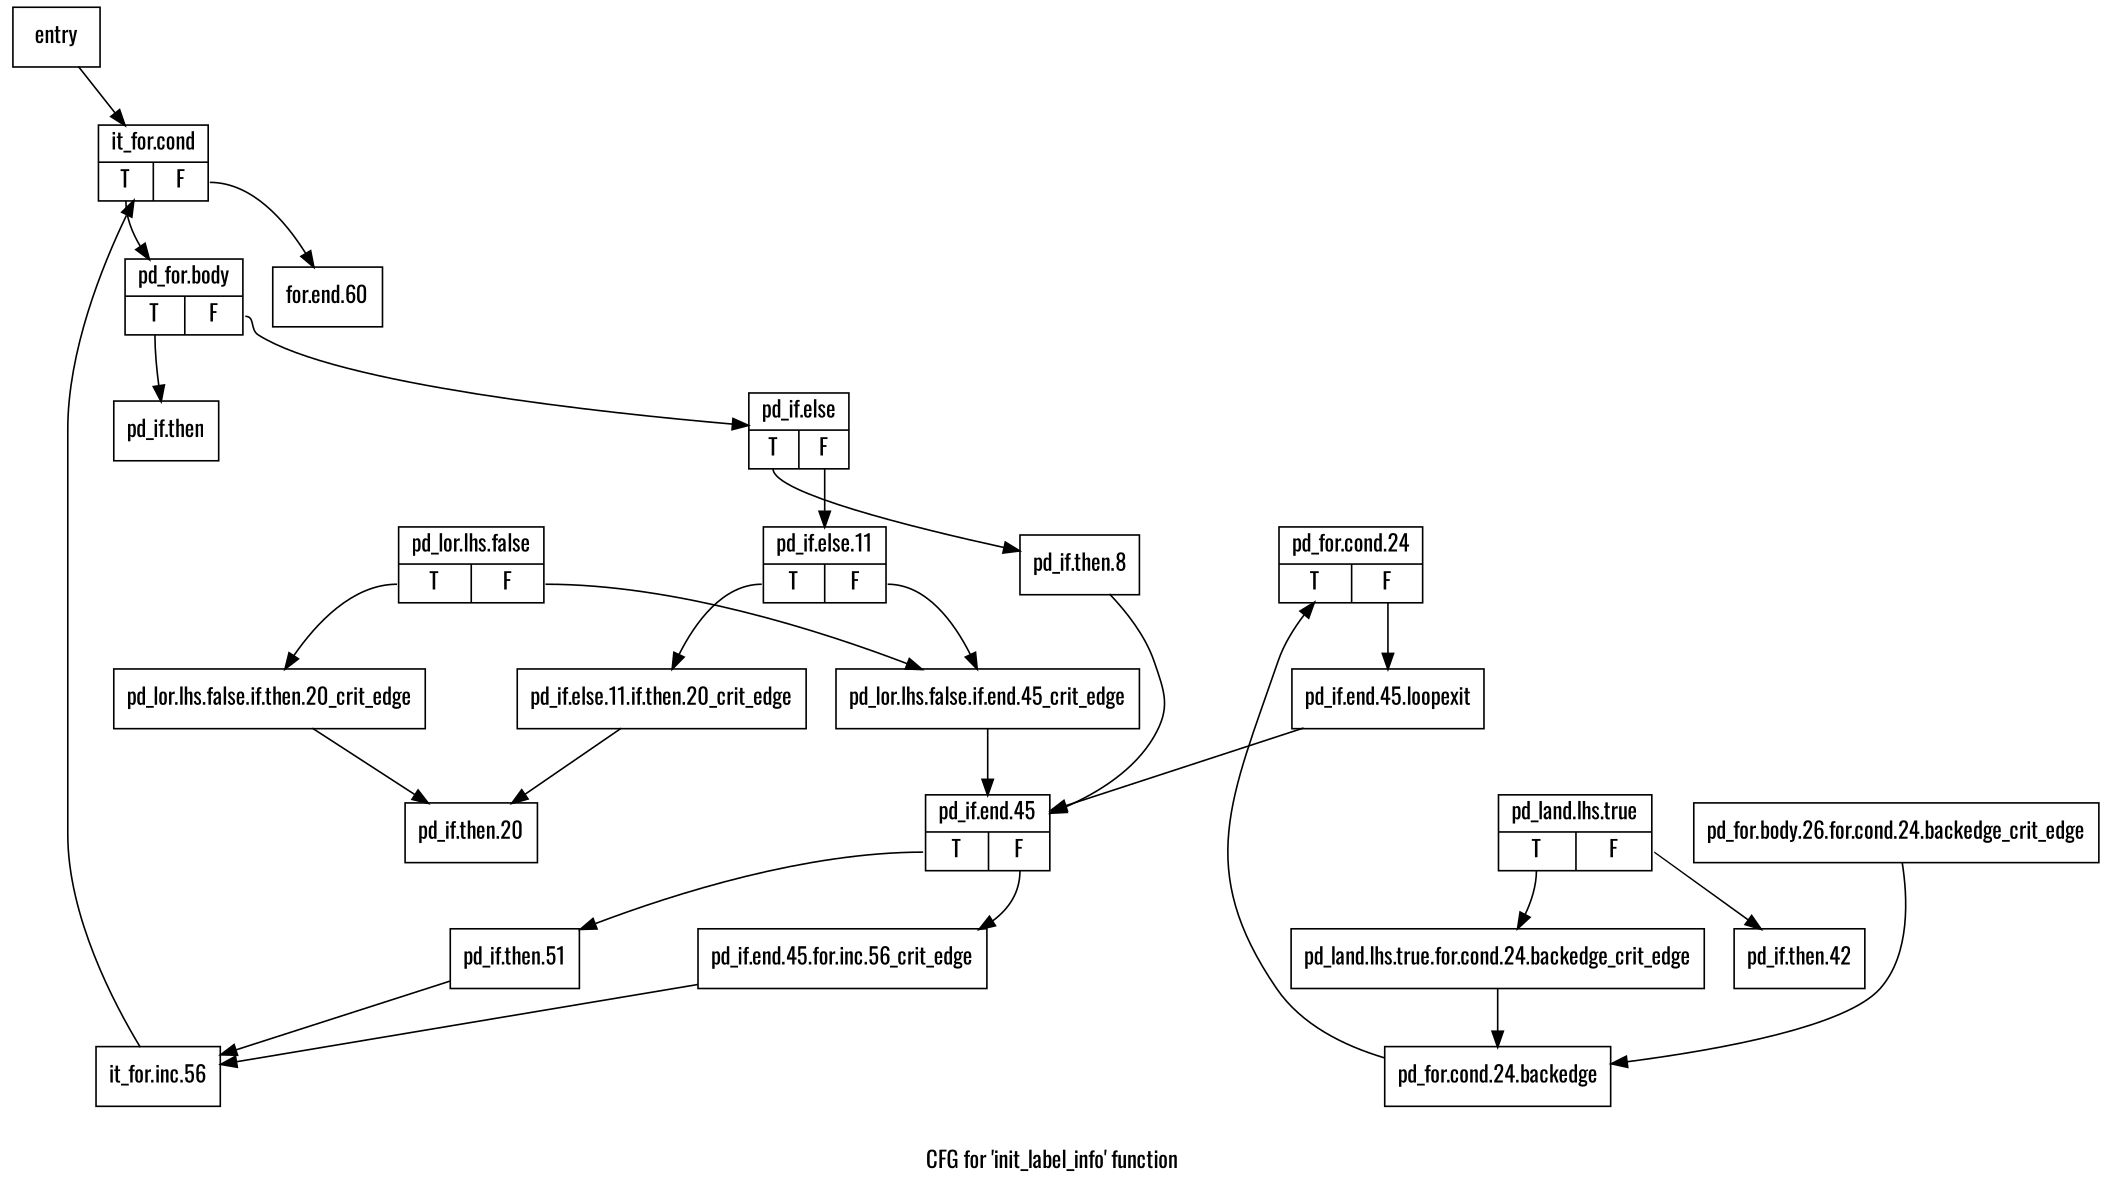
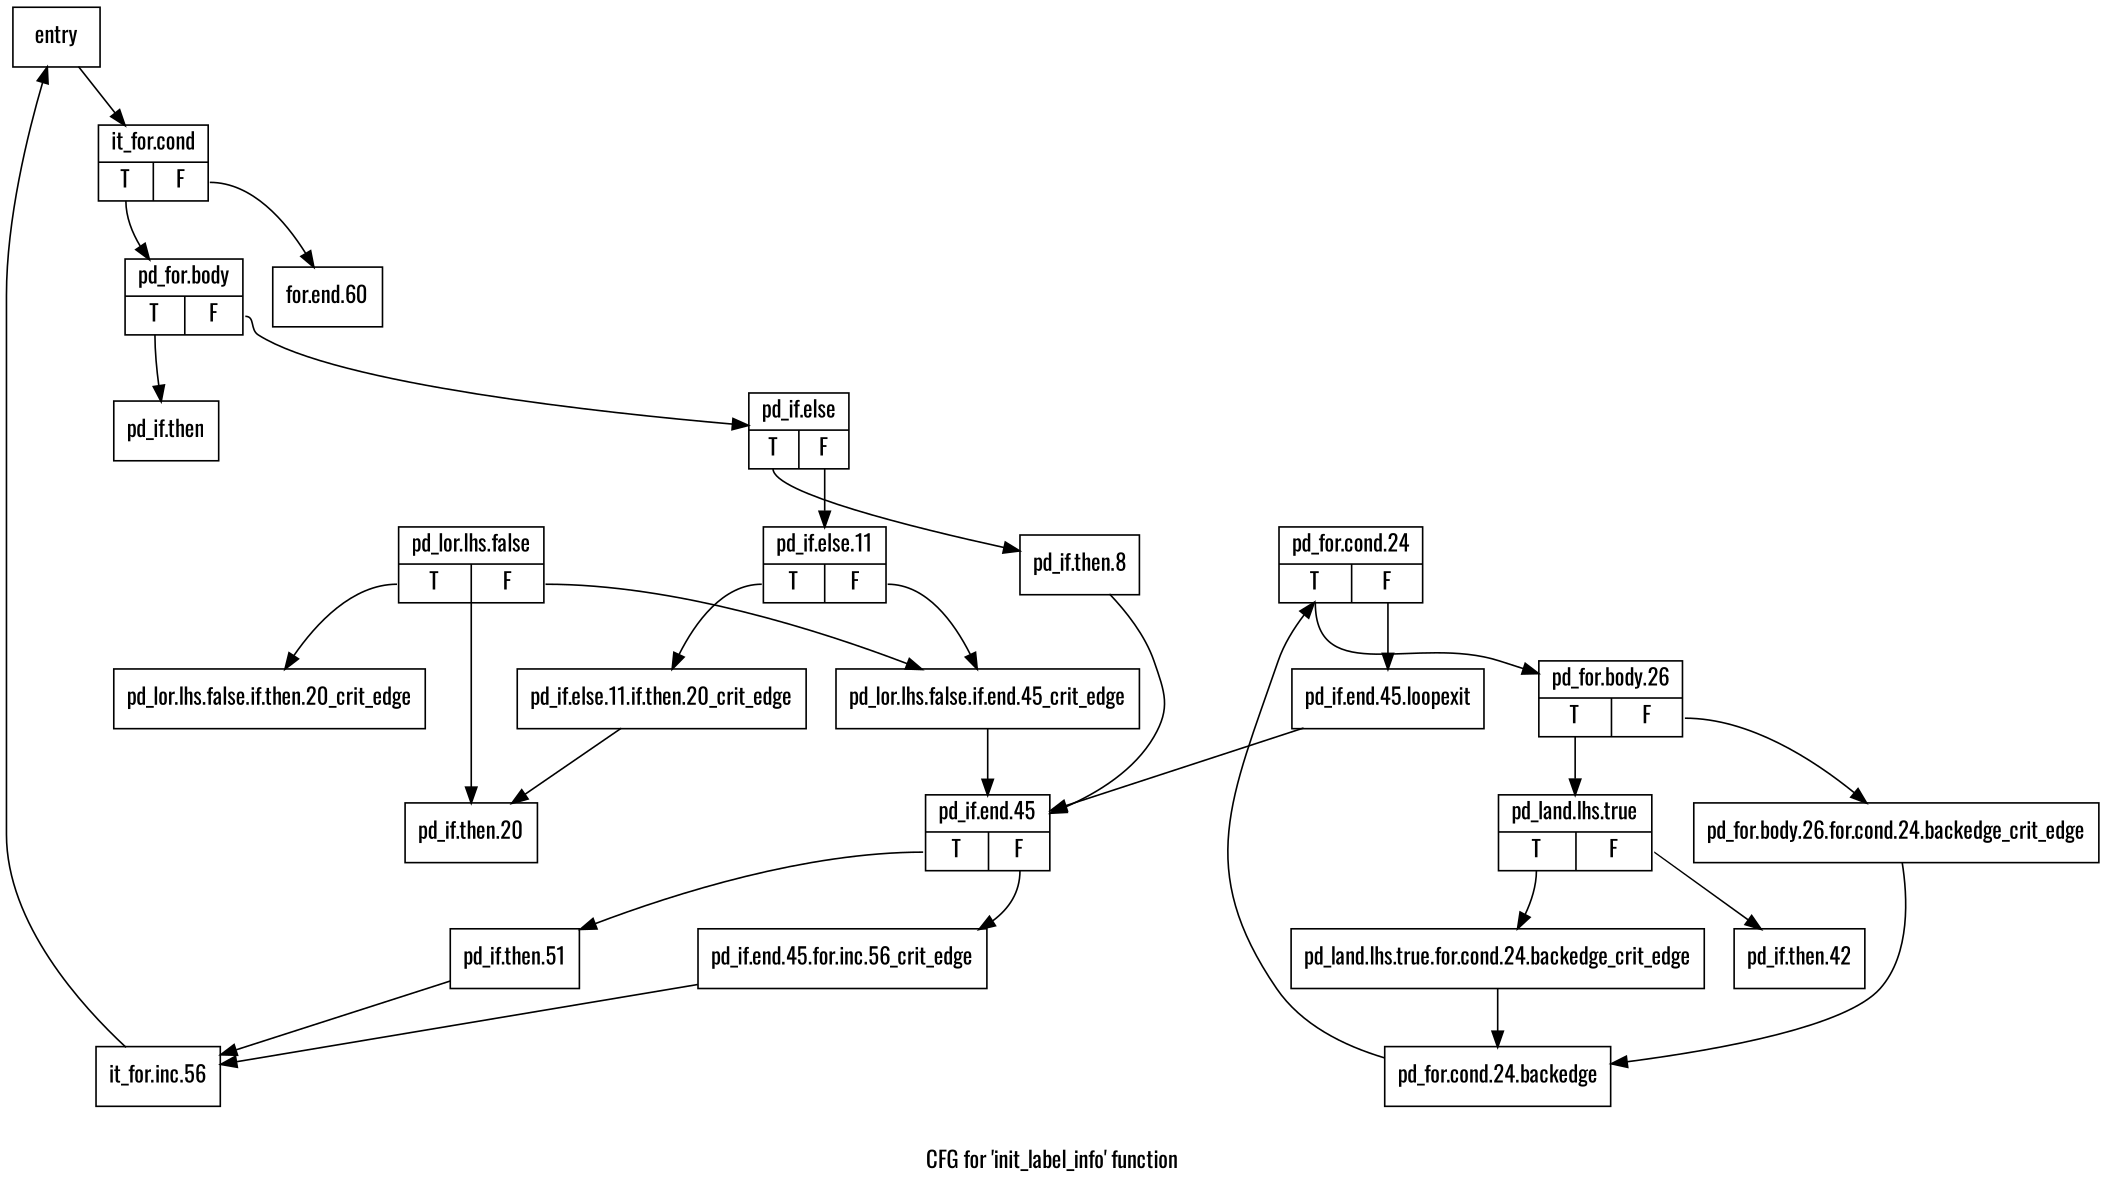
(68, 634) -> (6, 582)
none -> (1611, 699)
(363, 761) -> (471, 695)
